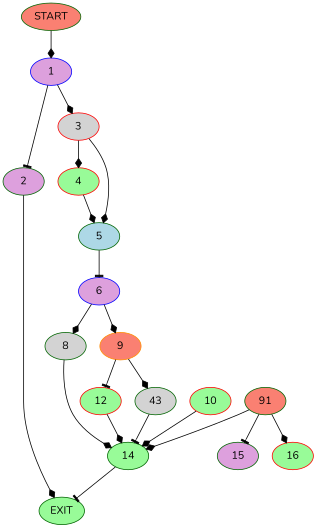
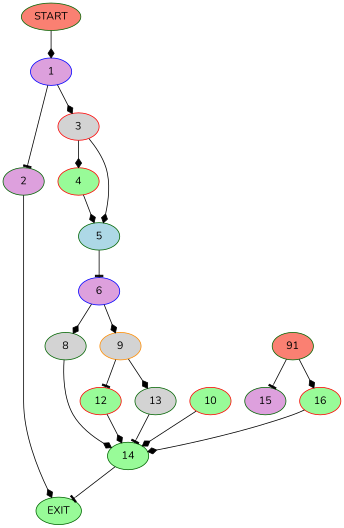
(120, 346) -> (120, 346)
(156, 401) -> (156, 401)
(203, 429) -> (232, 433)
